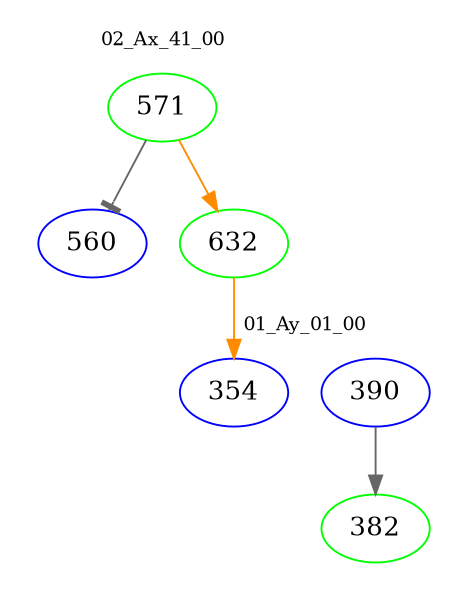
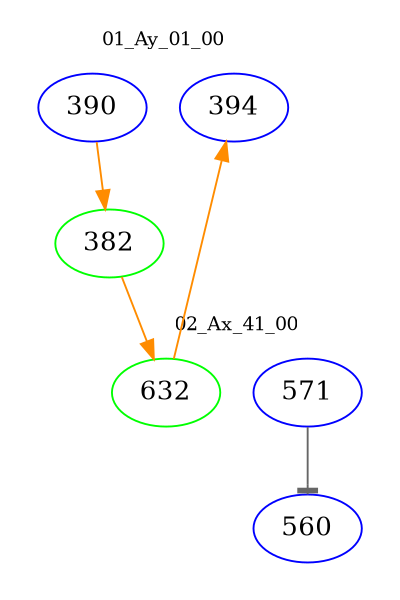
(162, 108) -> (308, 393)
(194, 167) -> (139, 320)
(234, 393) -> (234, 108)
(376, 451) -> (100, 166)
